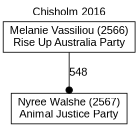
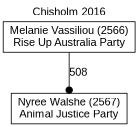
(78, 73) -> (78, 73)
